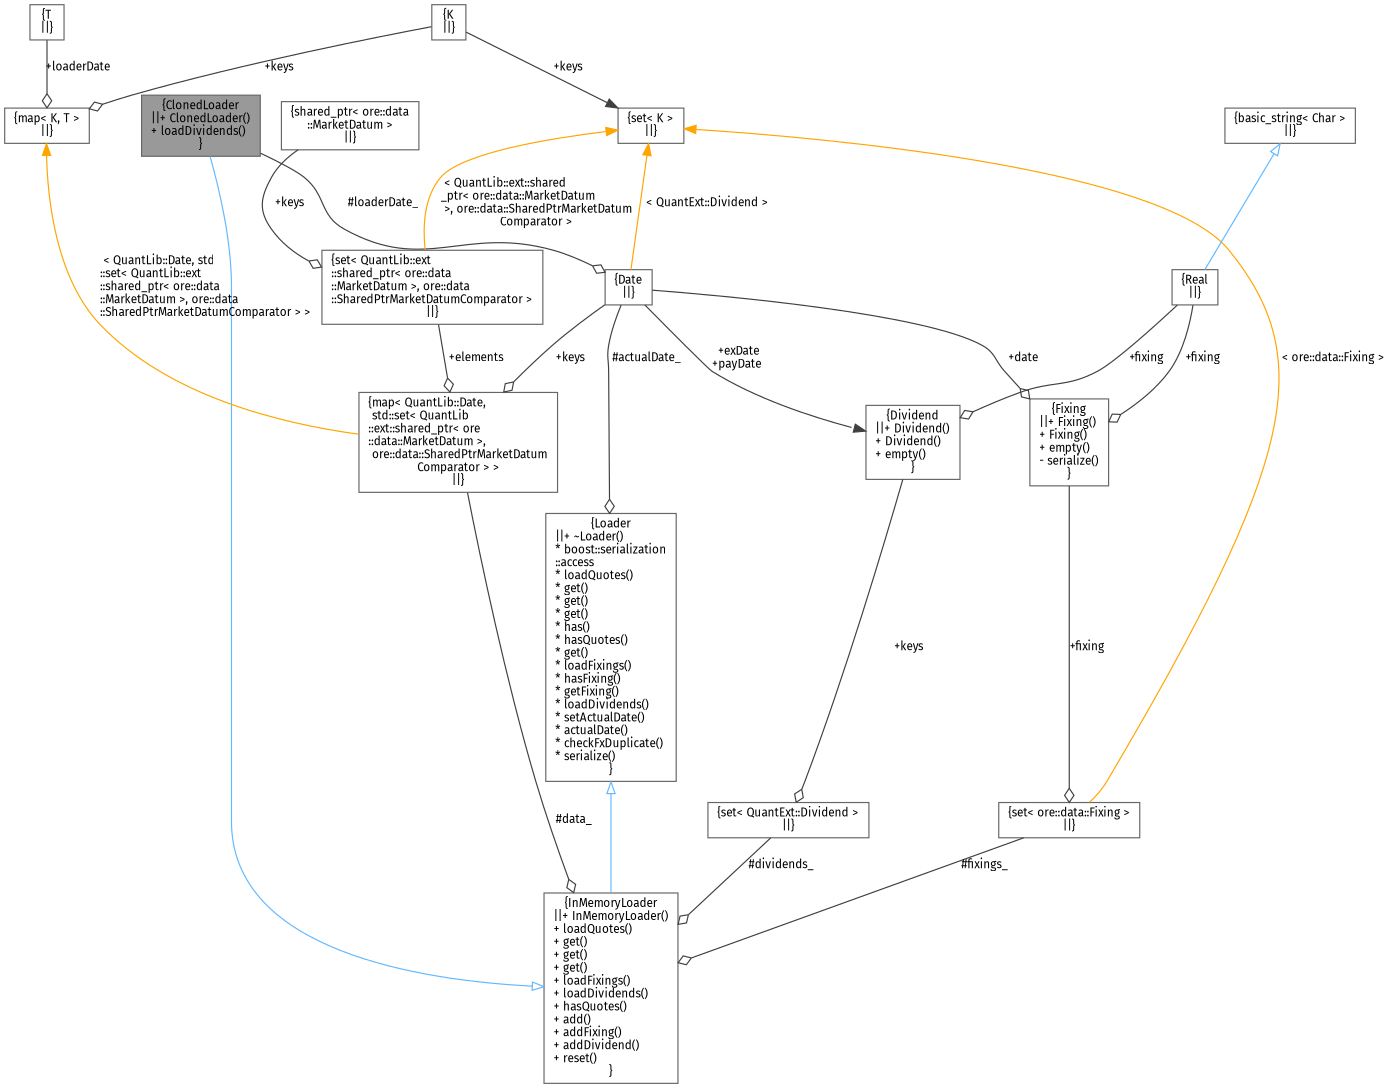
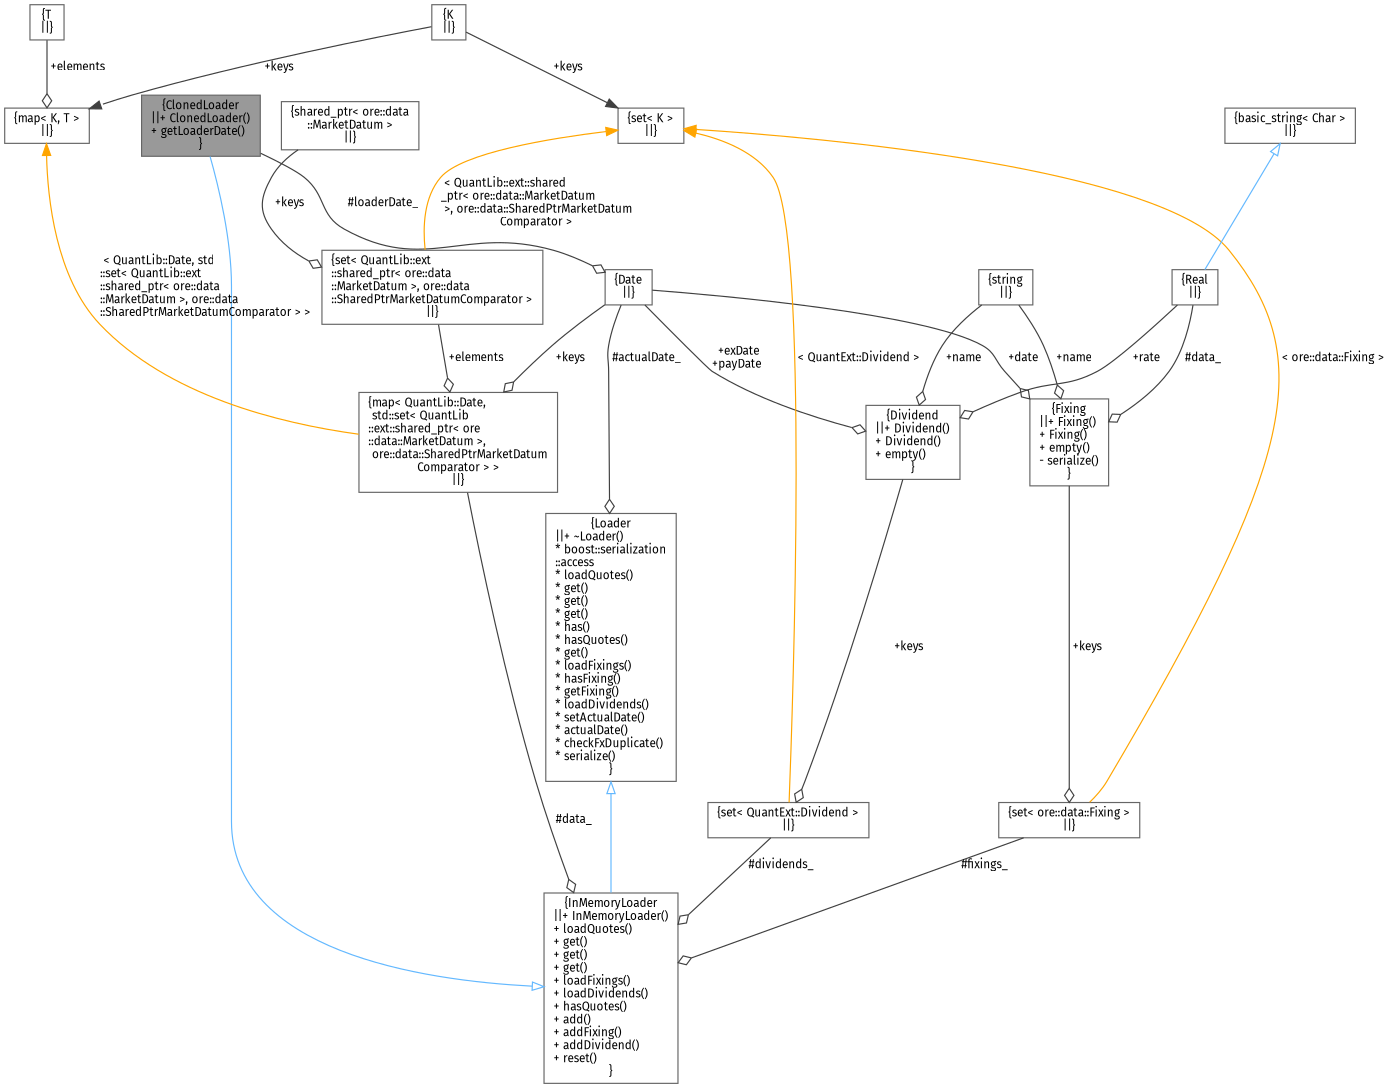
(266, 61) -> (266, 61)
(76, 68) -> (76, 68)
(201, 126) -> (201, 126)
(639, 213) -> (796, 443)
none -> (1006, 287)
(1145, 358) -> (1145, 358)
(1201, 358) -> (1201, 358)
(737, 385) -> (737, 385)
(1086, 647) -> (1086, 647)
